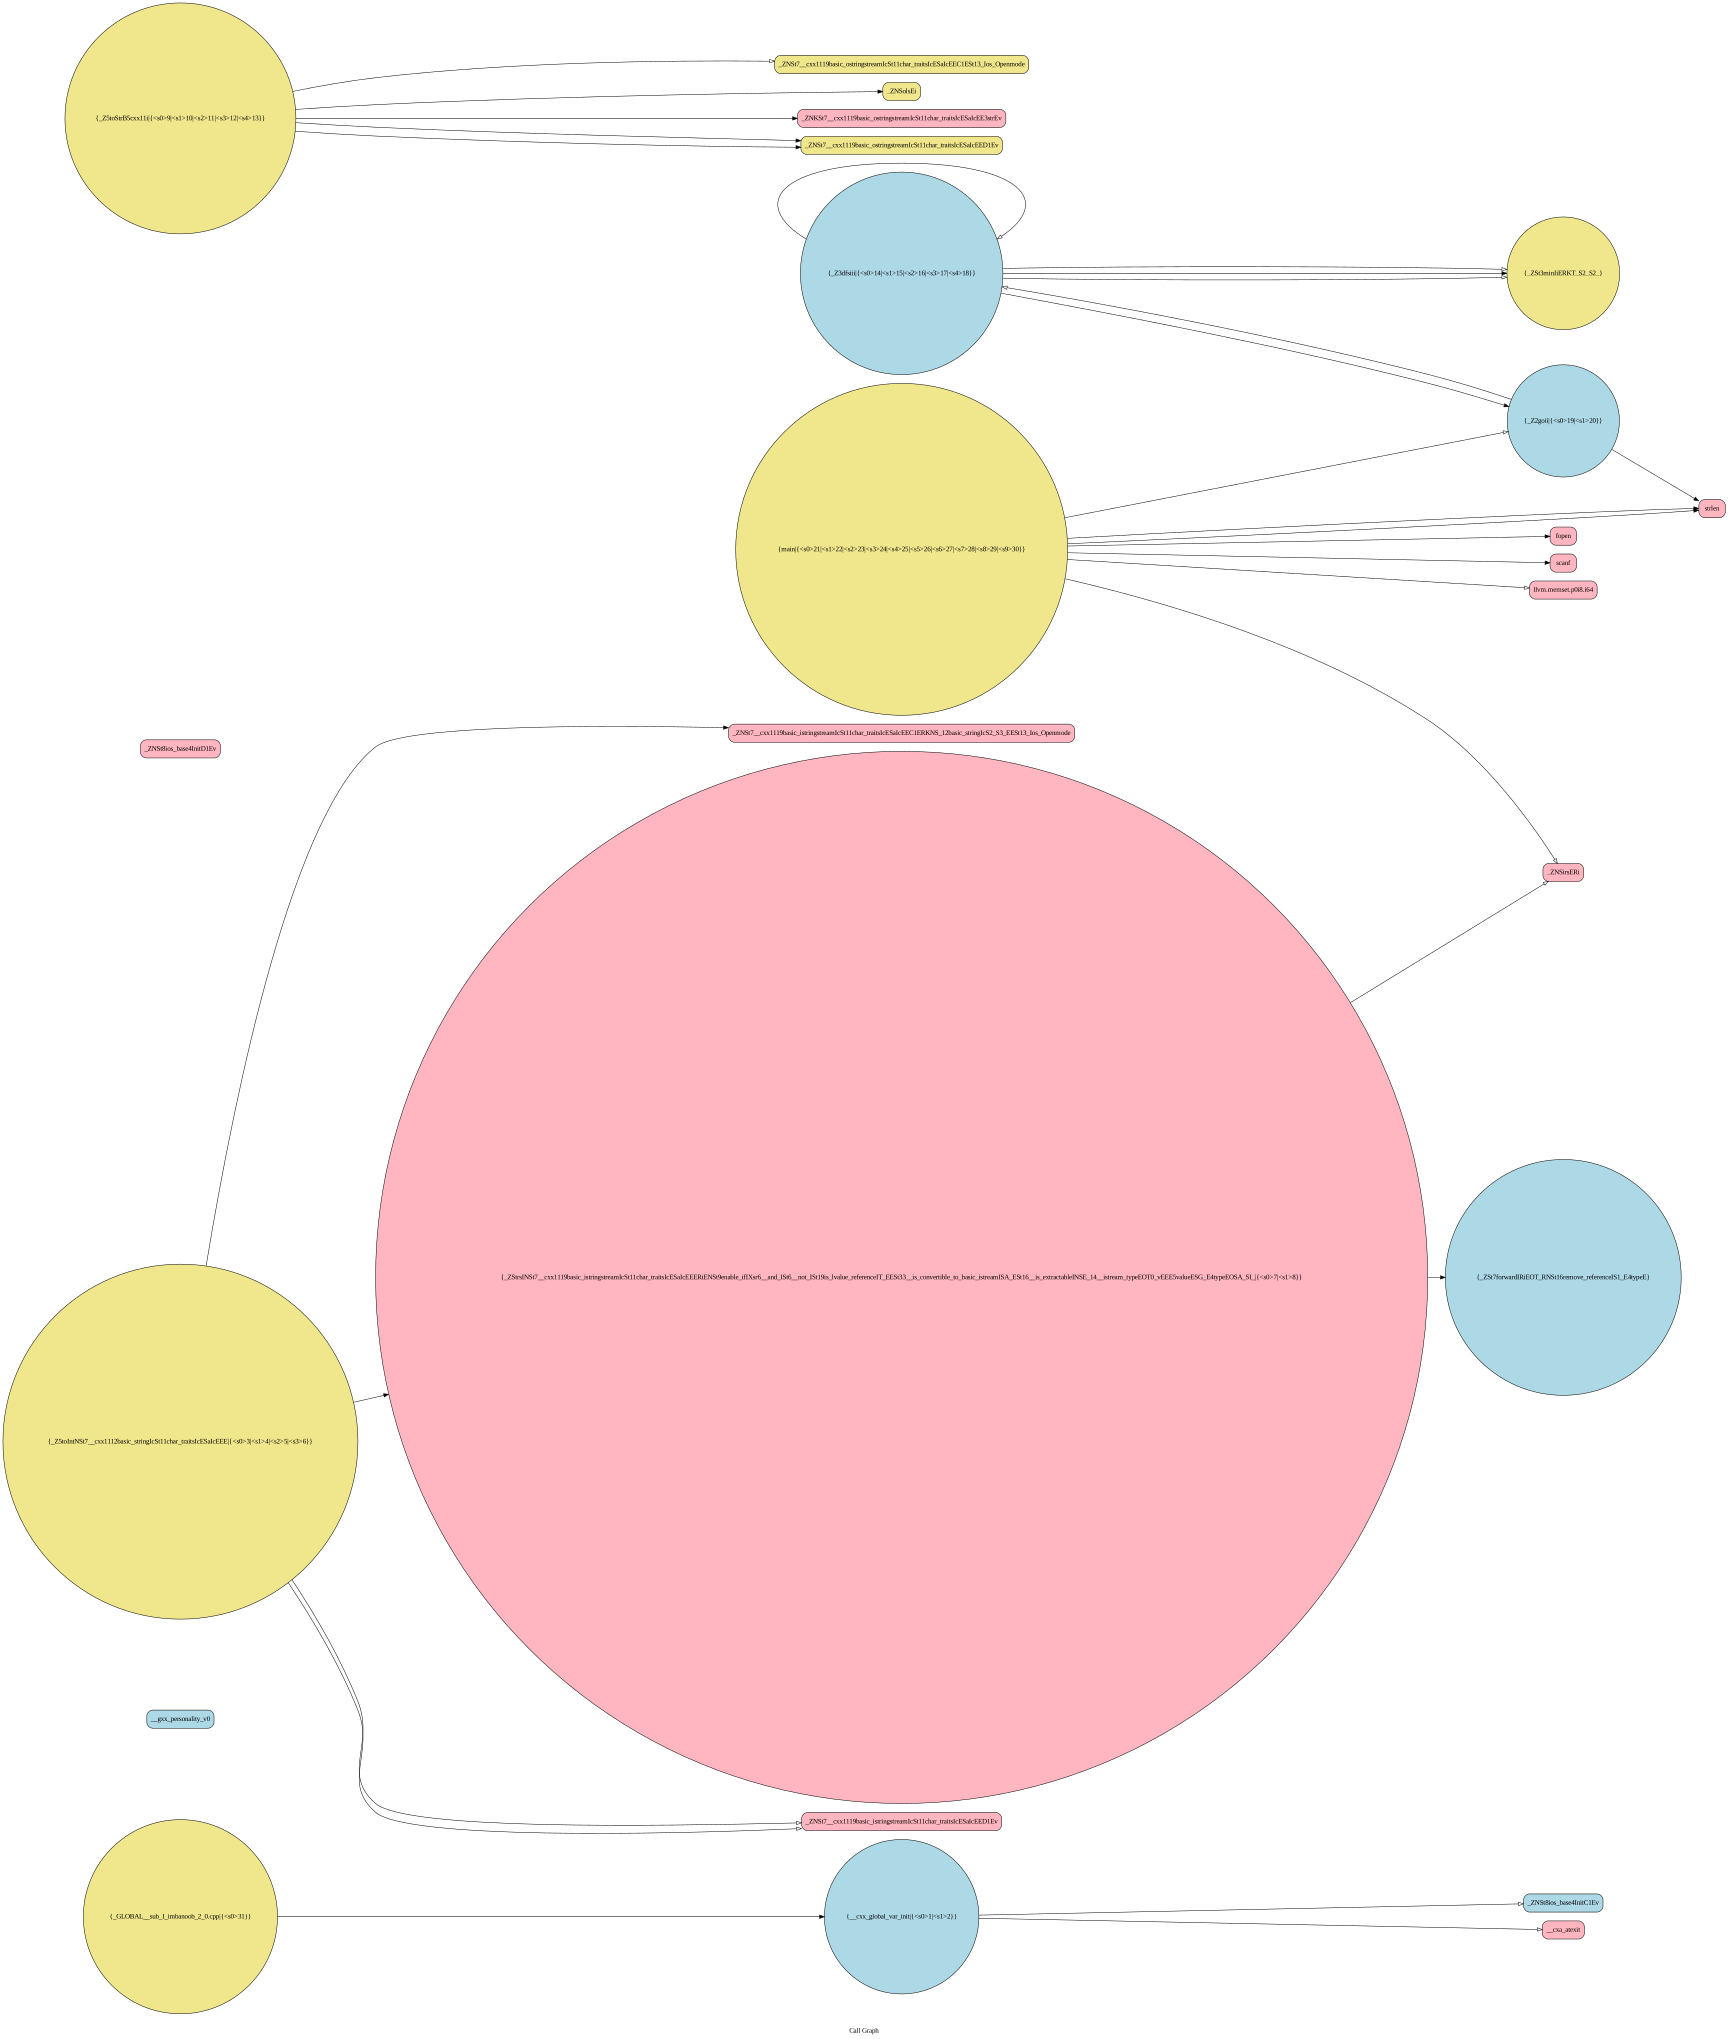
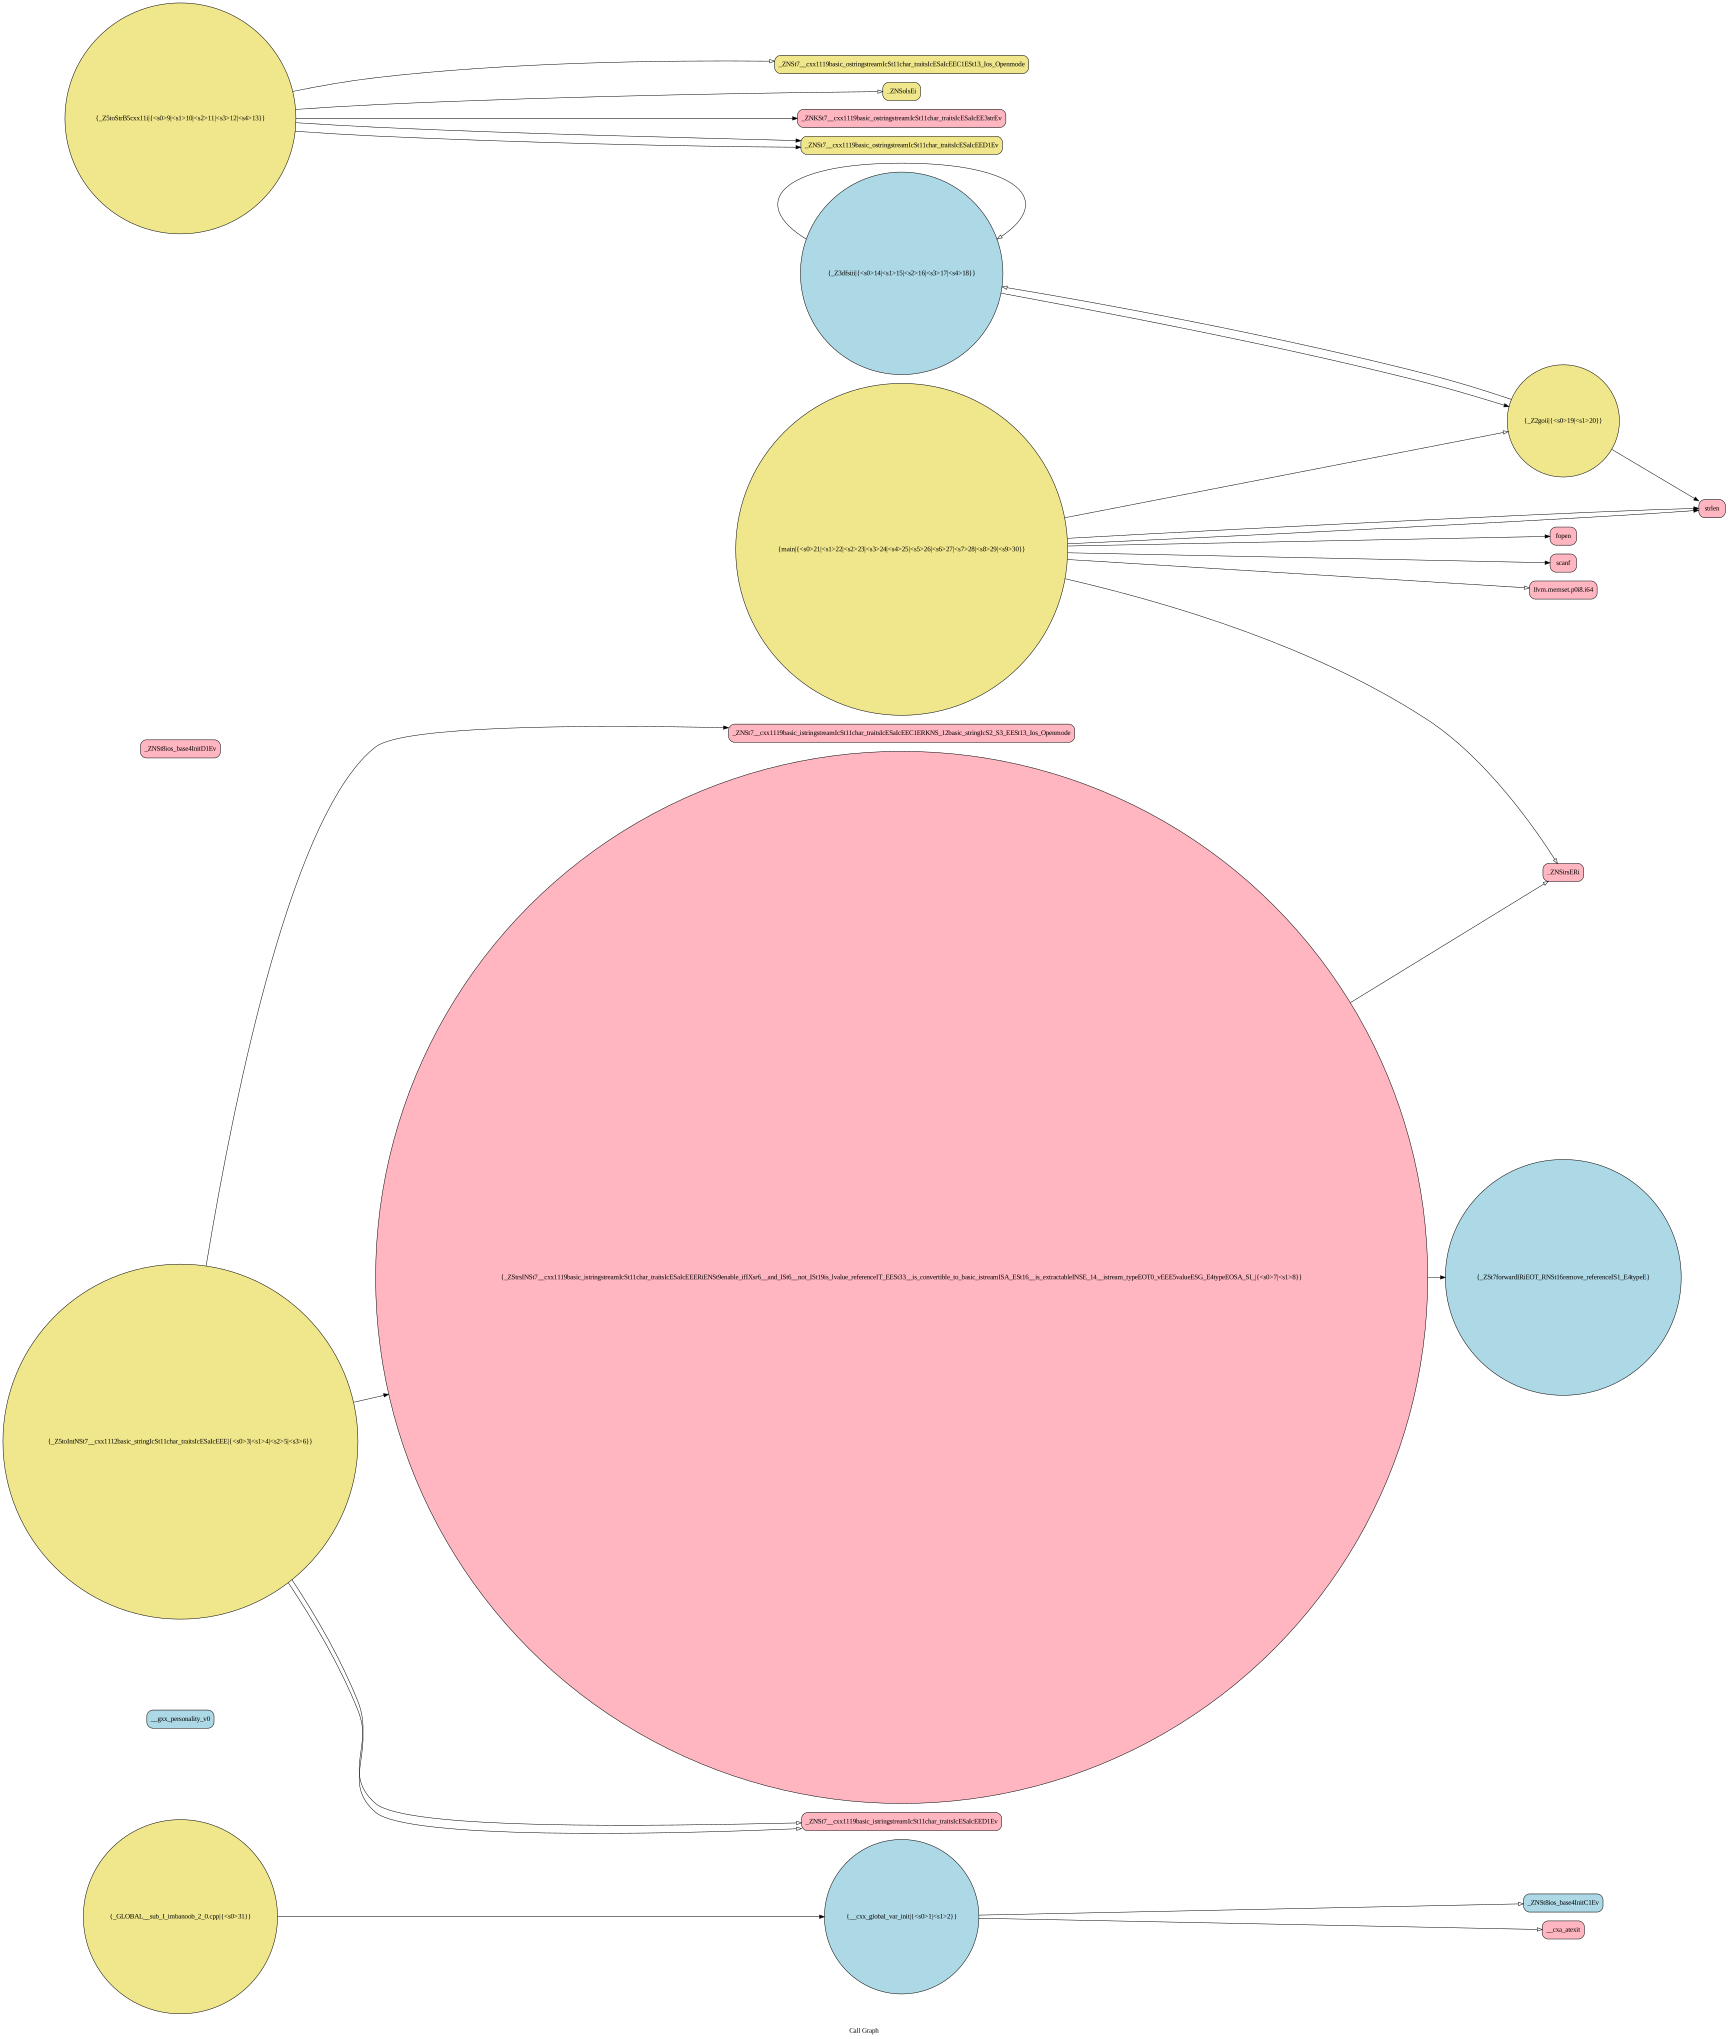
(587, 97) -> (587, 97)
(1563, 273) -> none
(1563, 421) -> (1563, 421)
